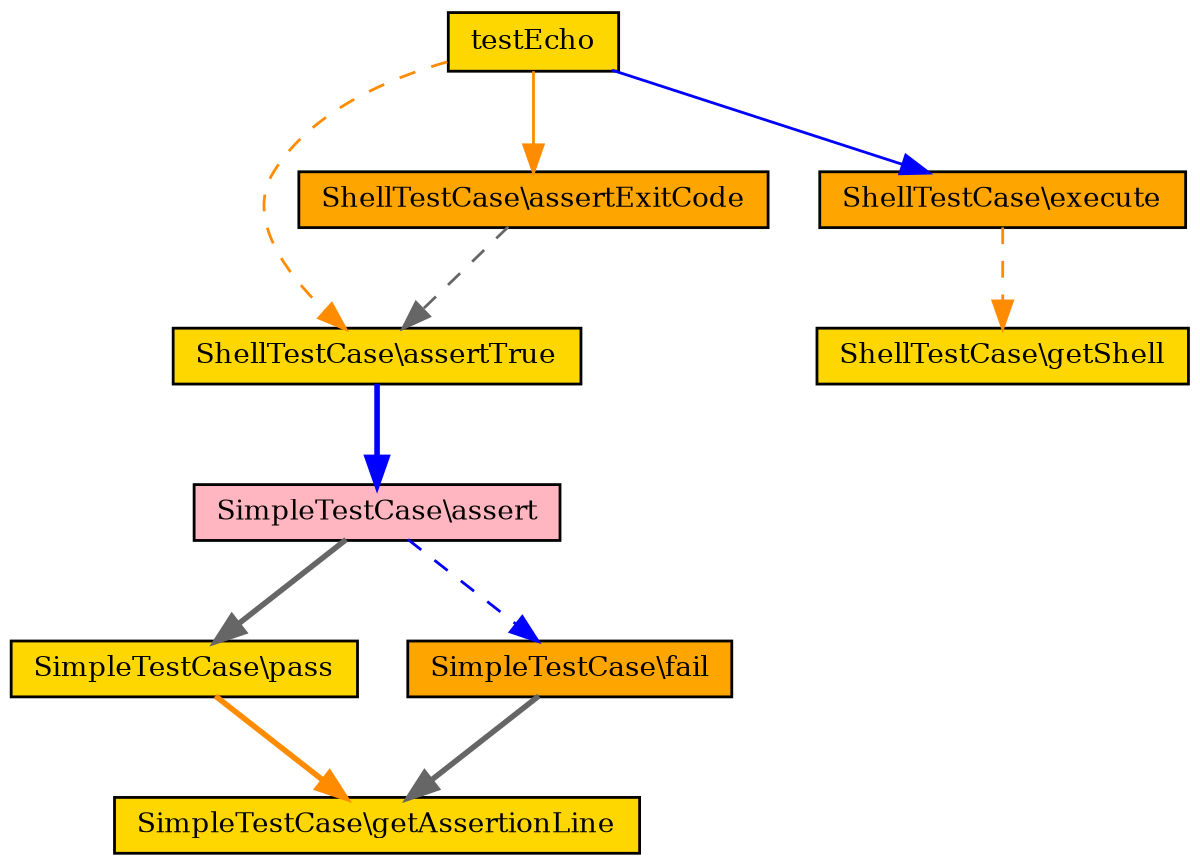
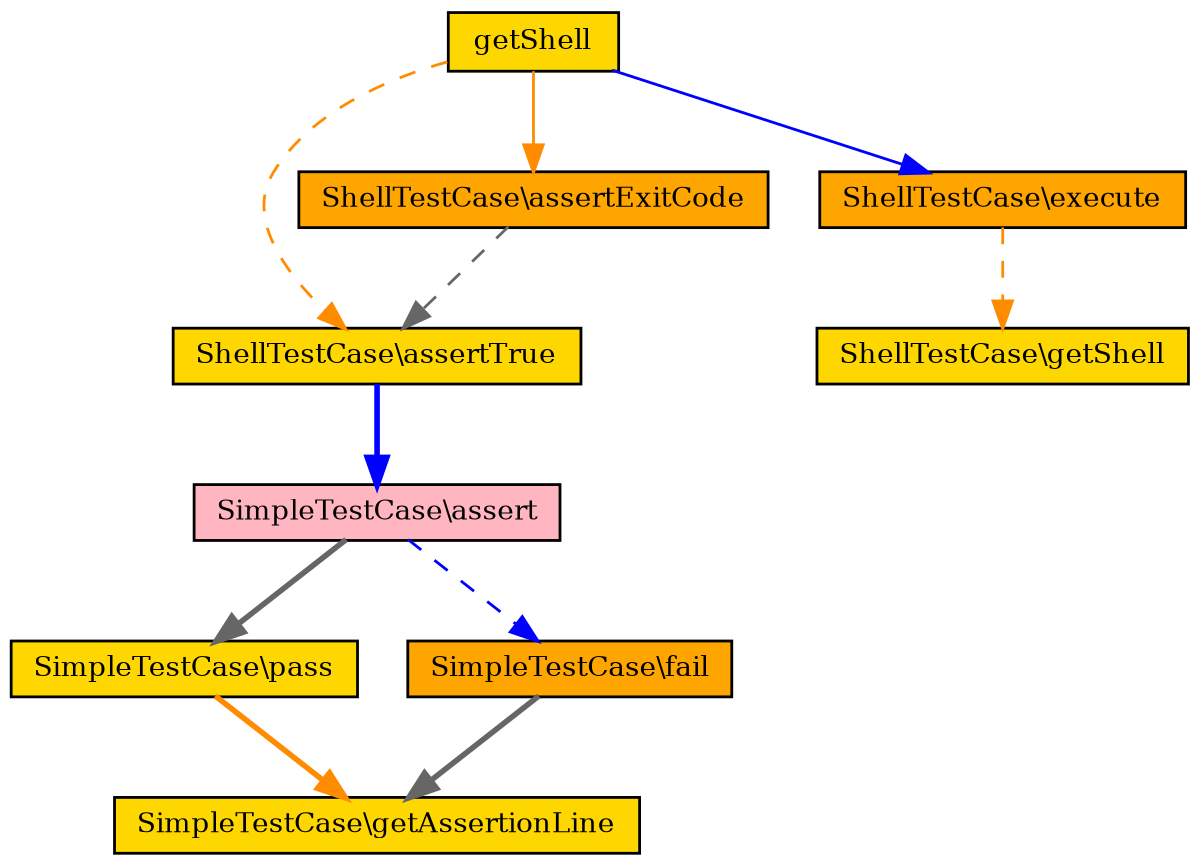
(533, 42) -> (533, 42)
